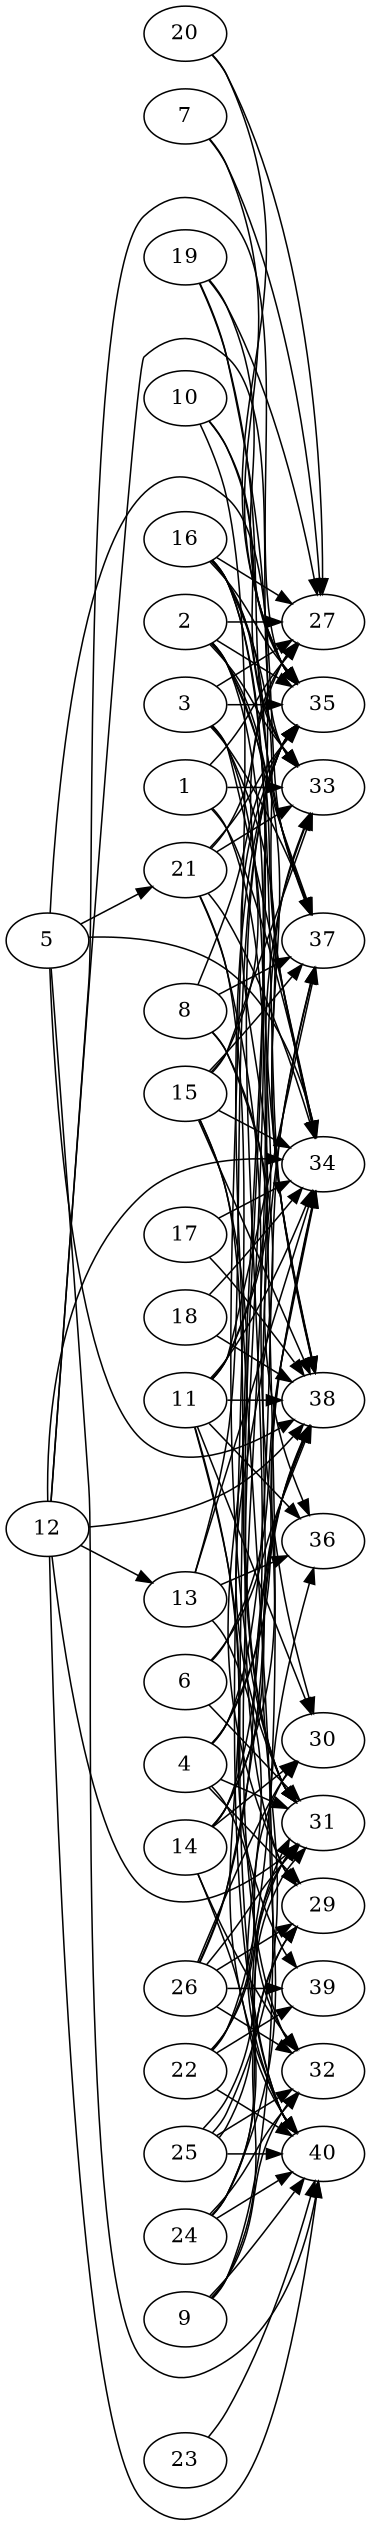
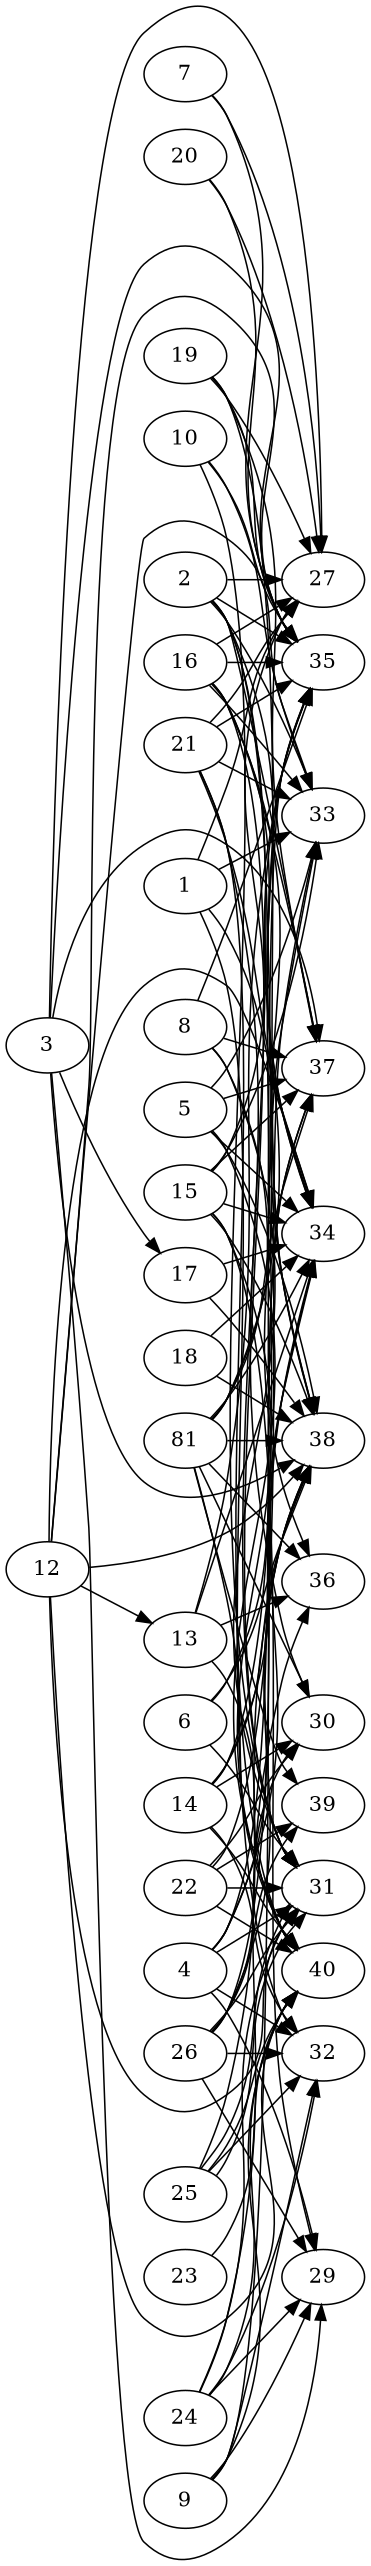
(110, 909) -> (272, 978)
(268, 921) -> (100, 1159)
(185, 1400) -> (185, 1441)
